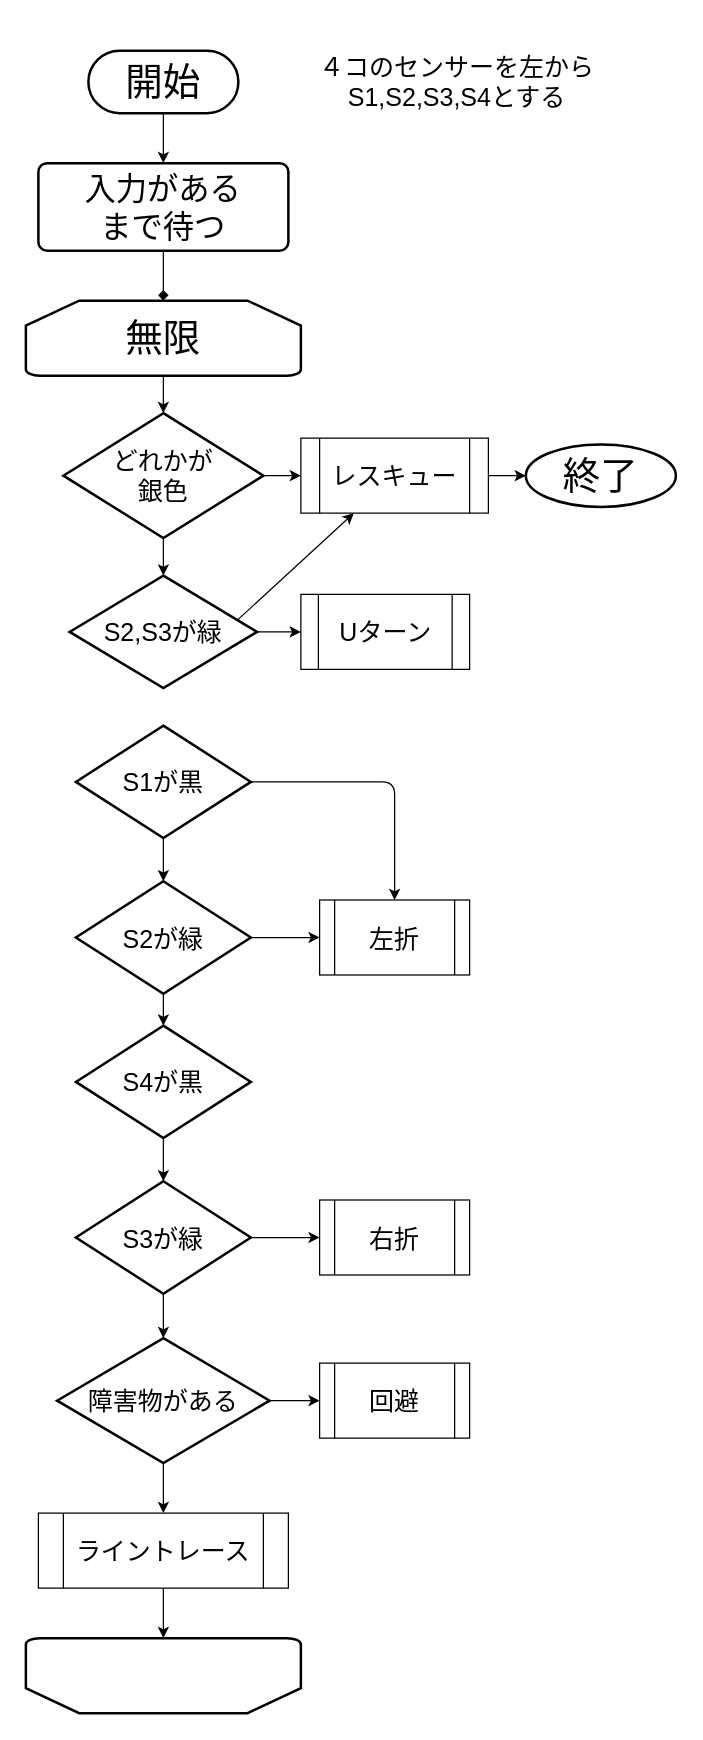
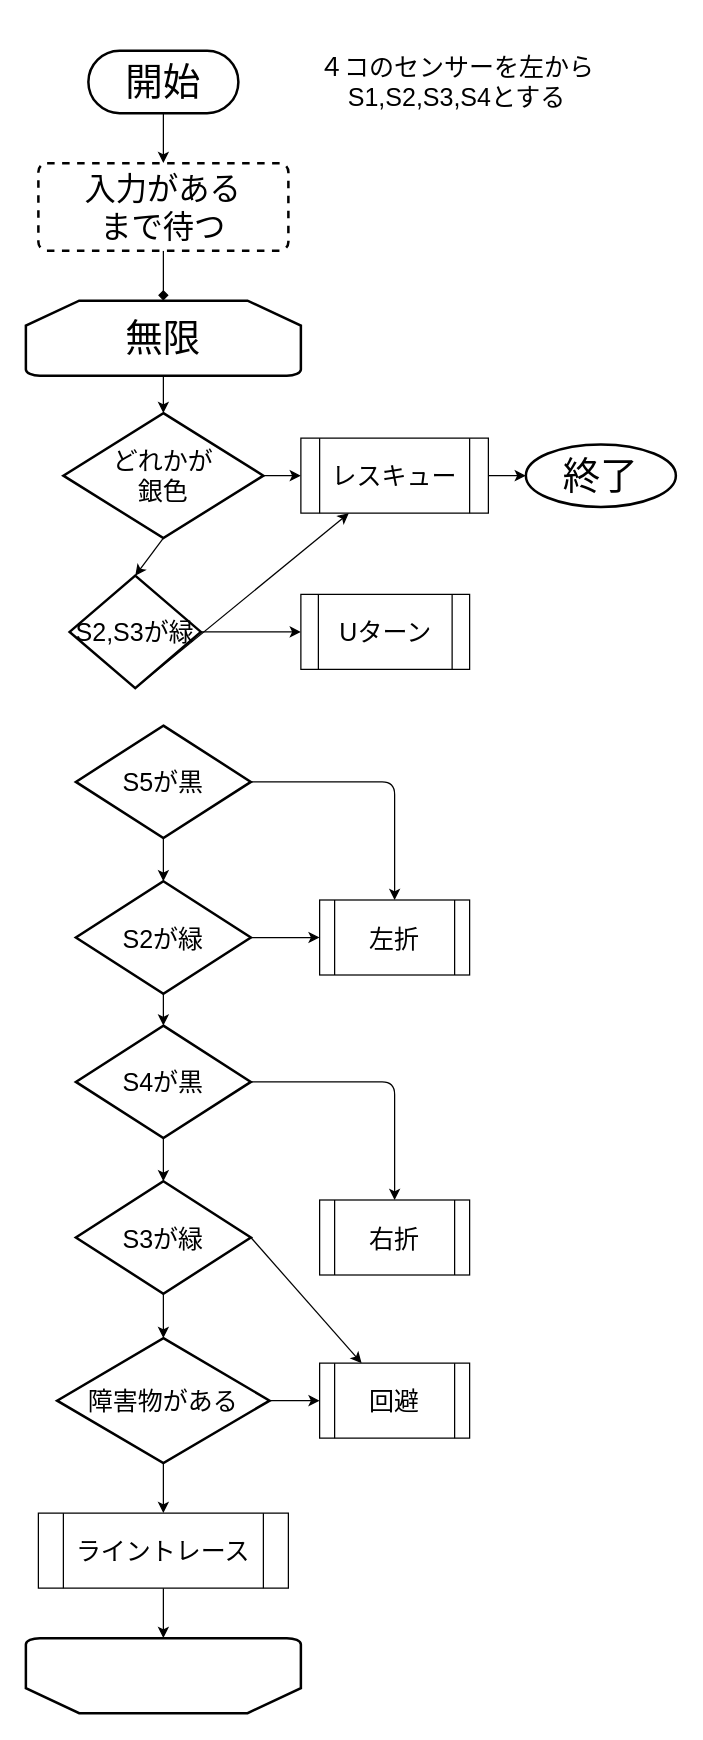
(163, 207) -> (163, 207)
(163, 632) -> (135, 632)
(163, 782) -> (163, 782)
none -> (372, 1082)
(281, 1238) -> (303, 1297)
